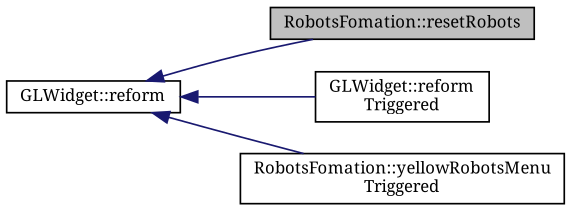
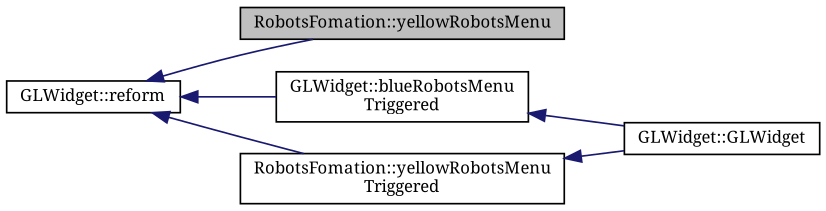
(402, 23) -> (402, 23)
(402, 97) -> (402, 97)
none -> (722, 139)
